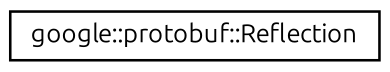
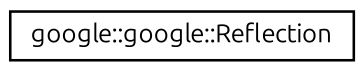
(195, 36) -> (182, 36)
